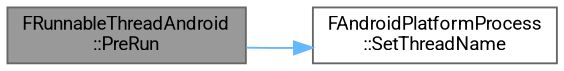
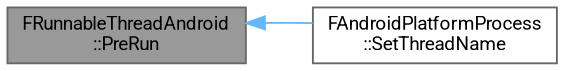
(270, 48) -> (289, 23)
